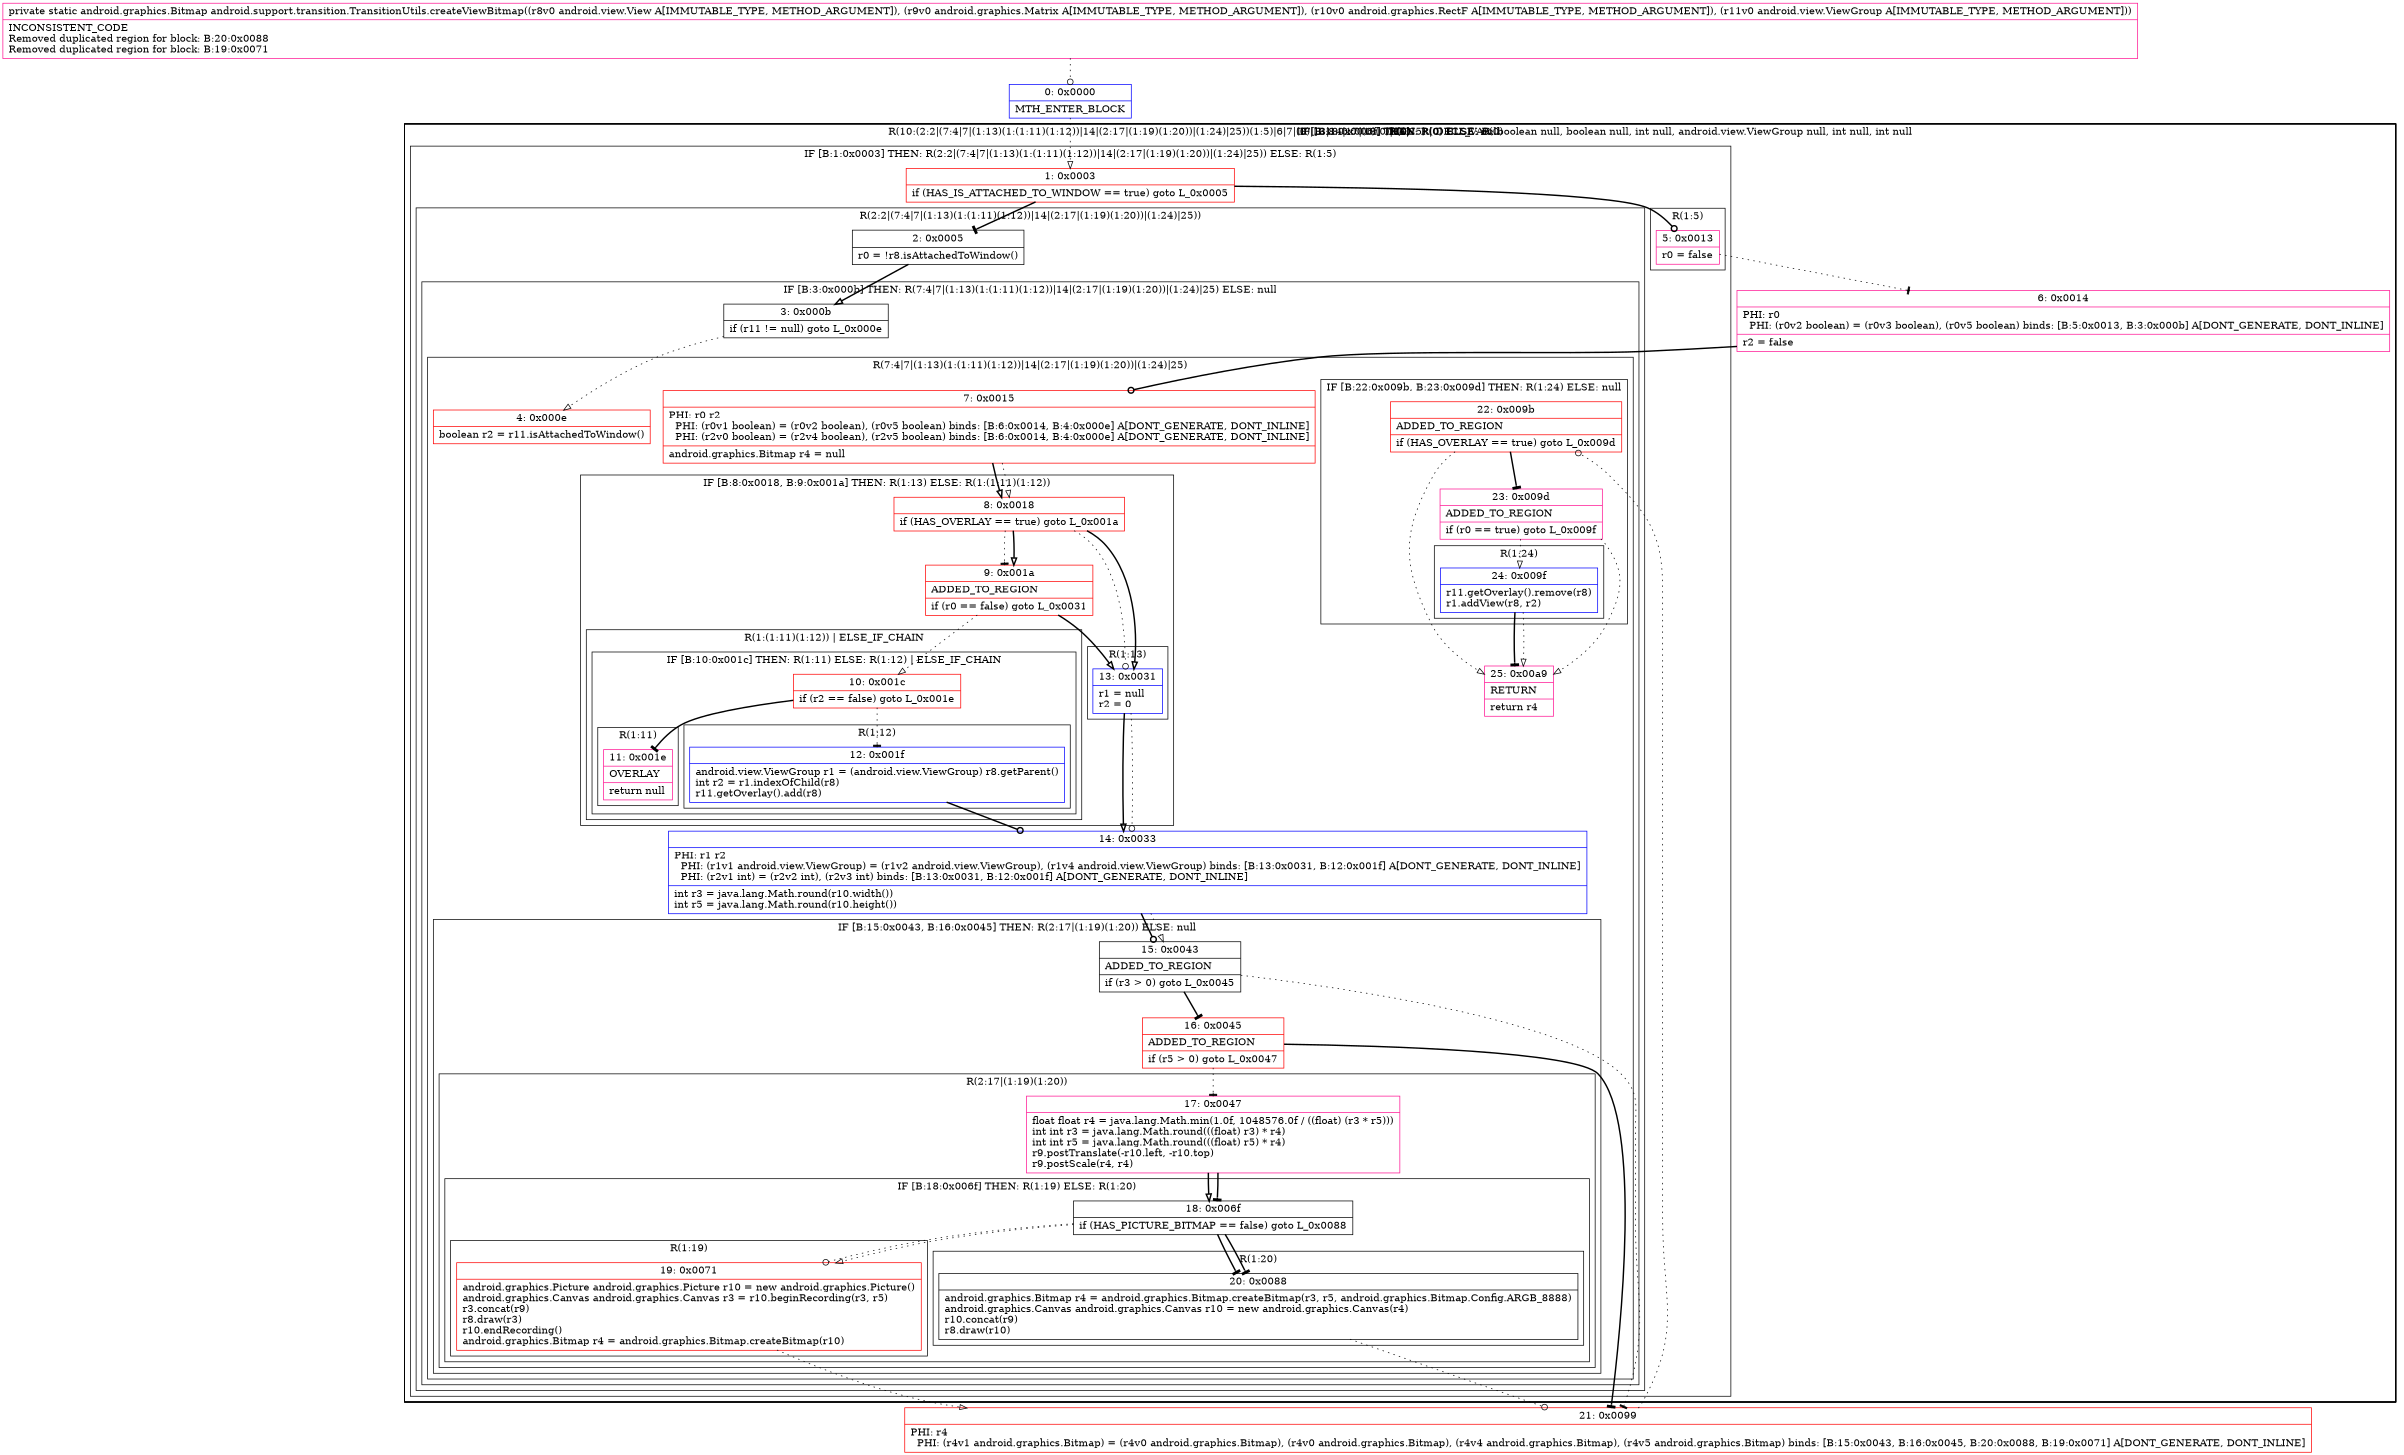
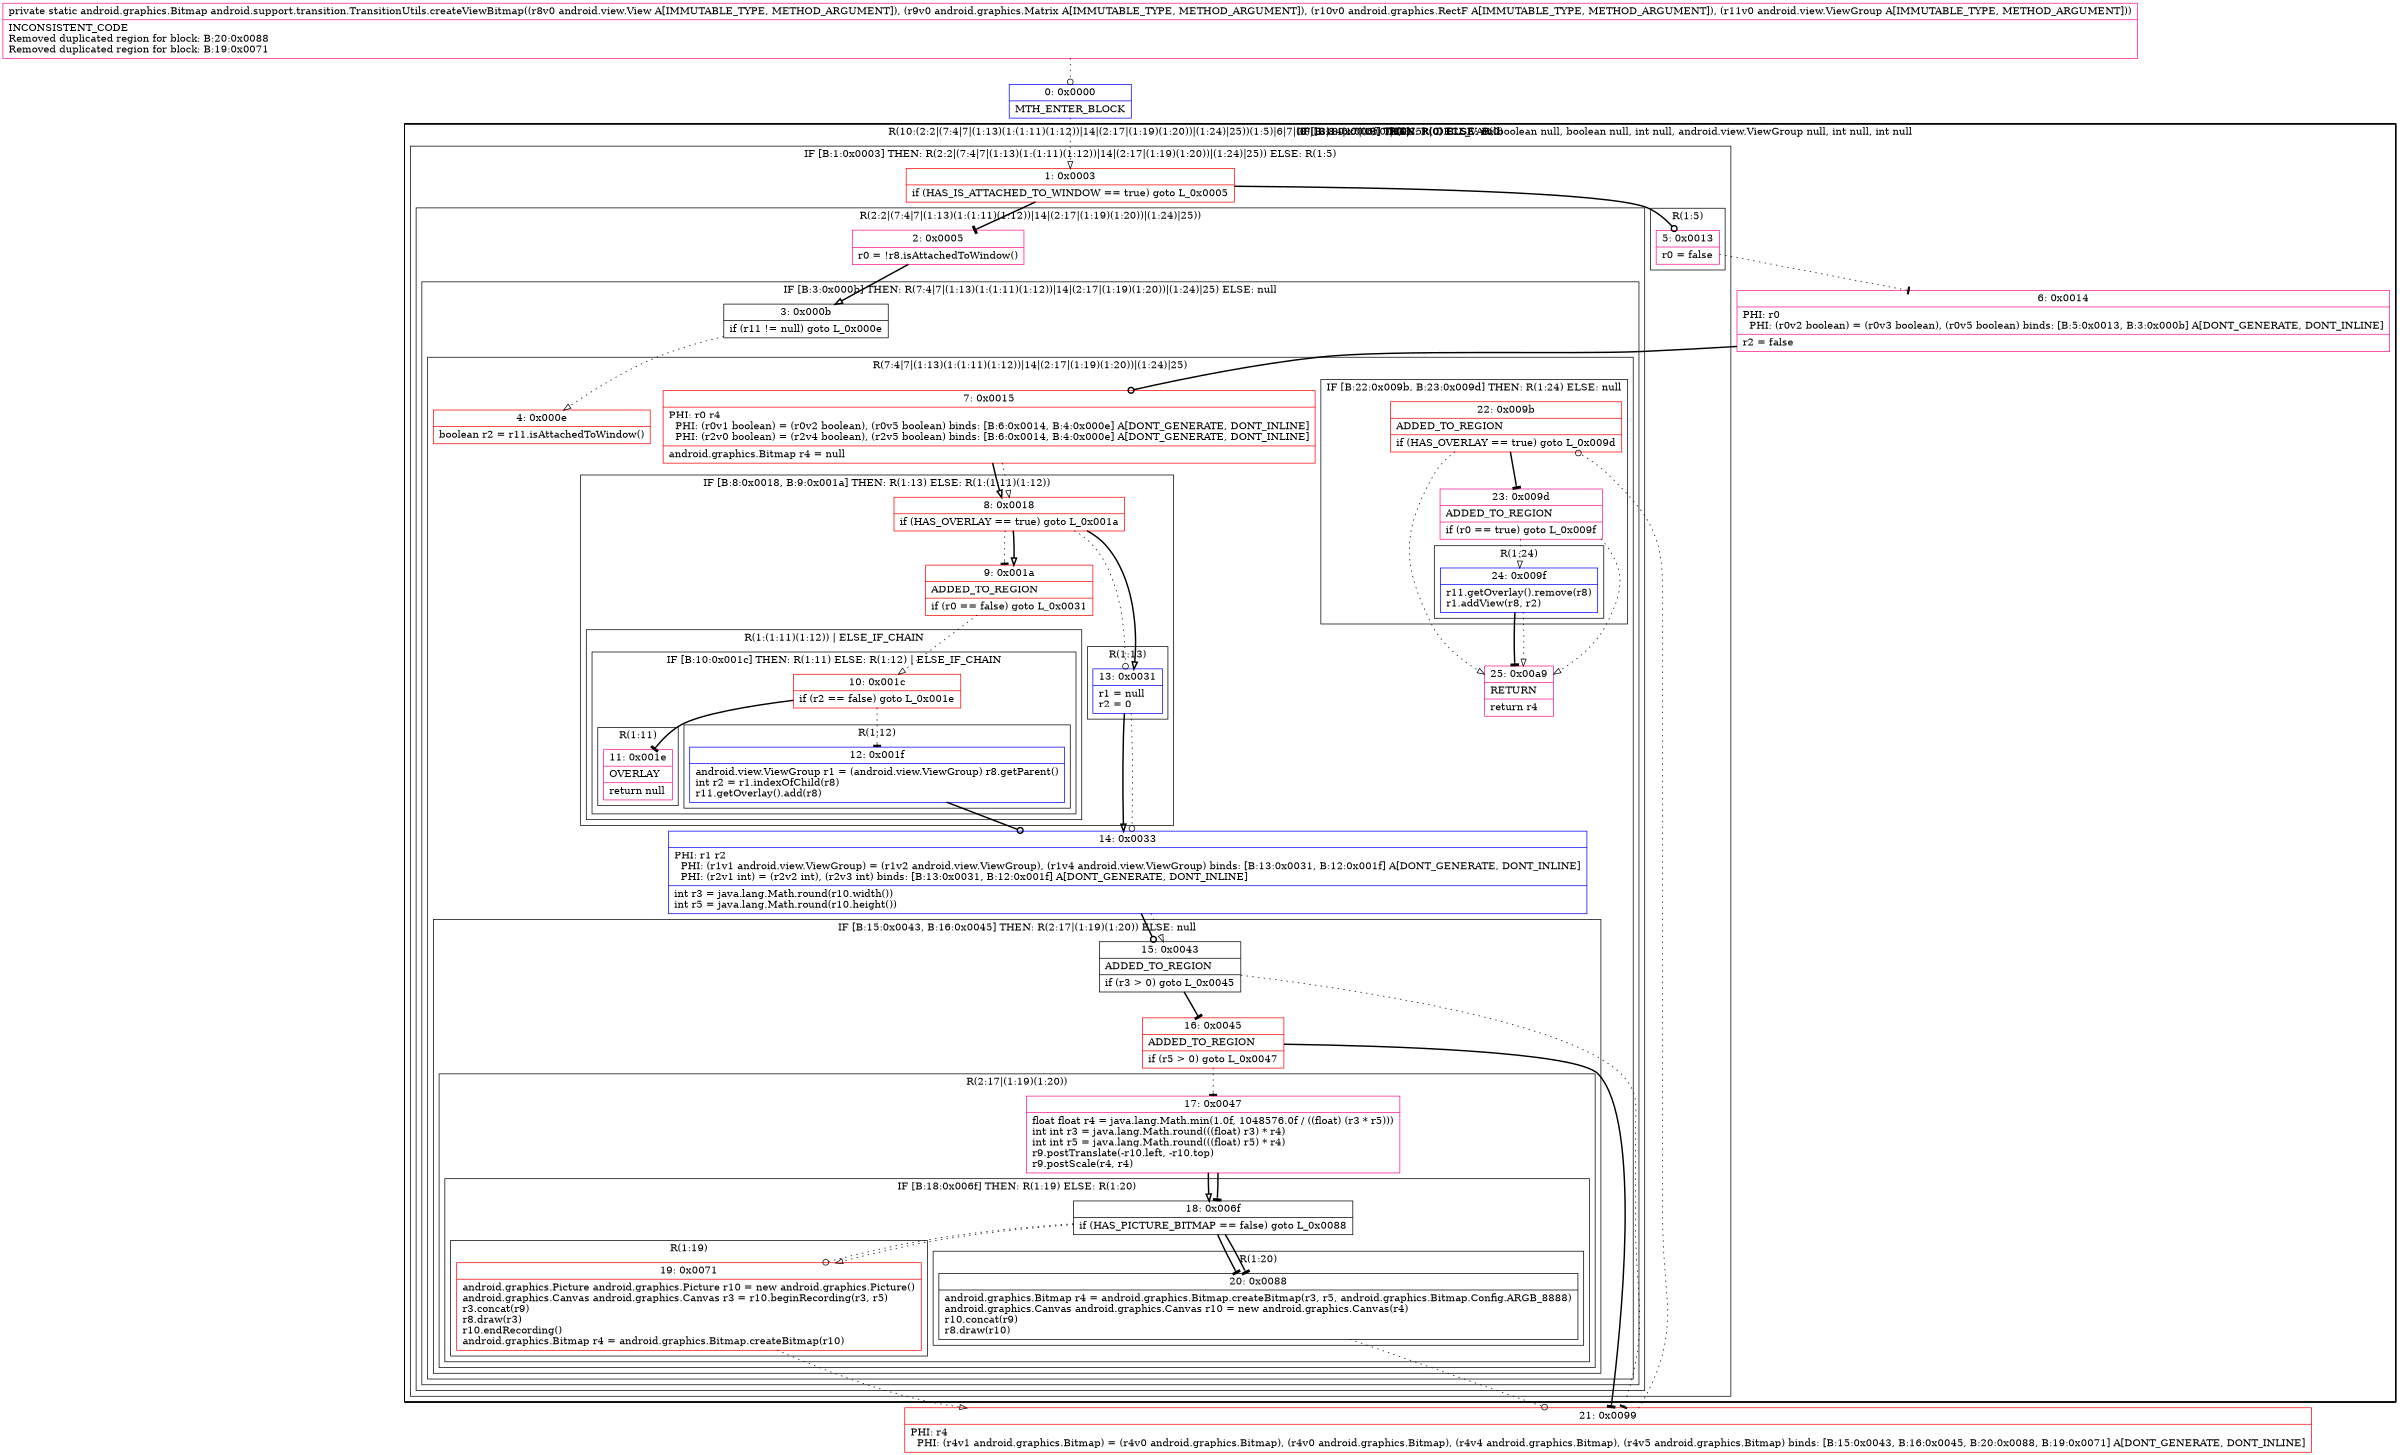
(938, 247) -> (938, 247)
(697, 415) -> (697, 415)
(1086, 636) -> none
